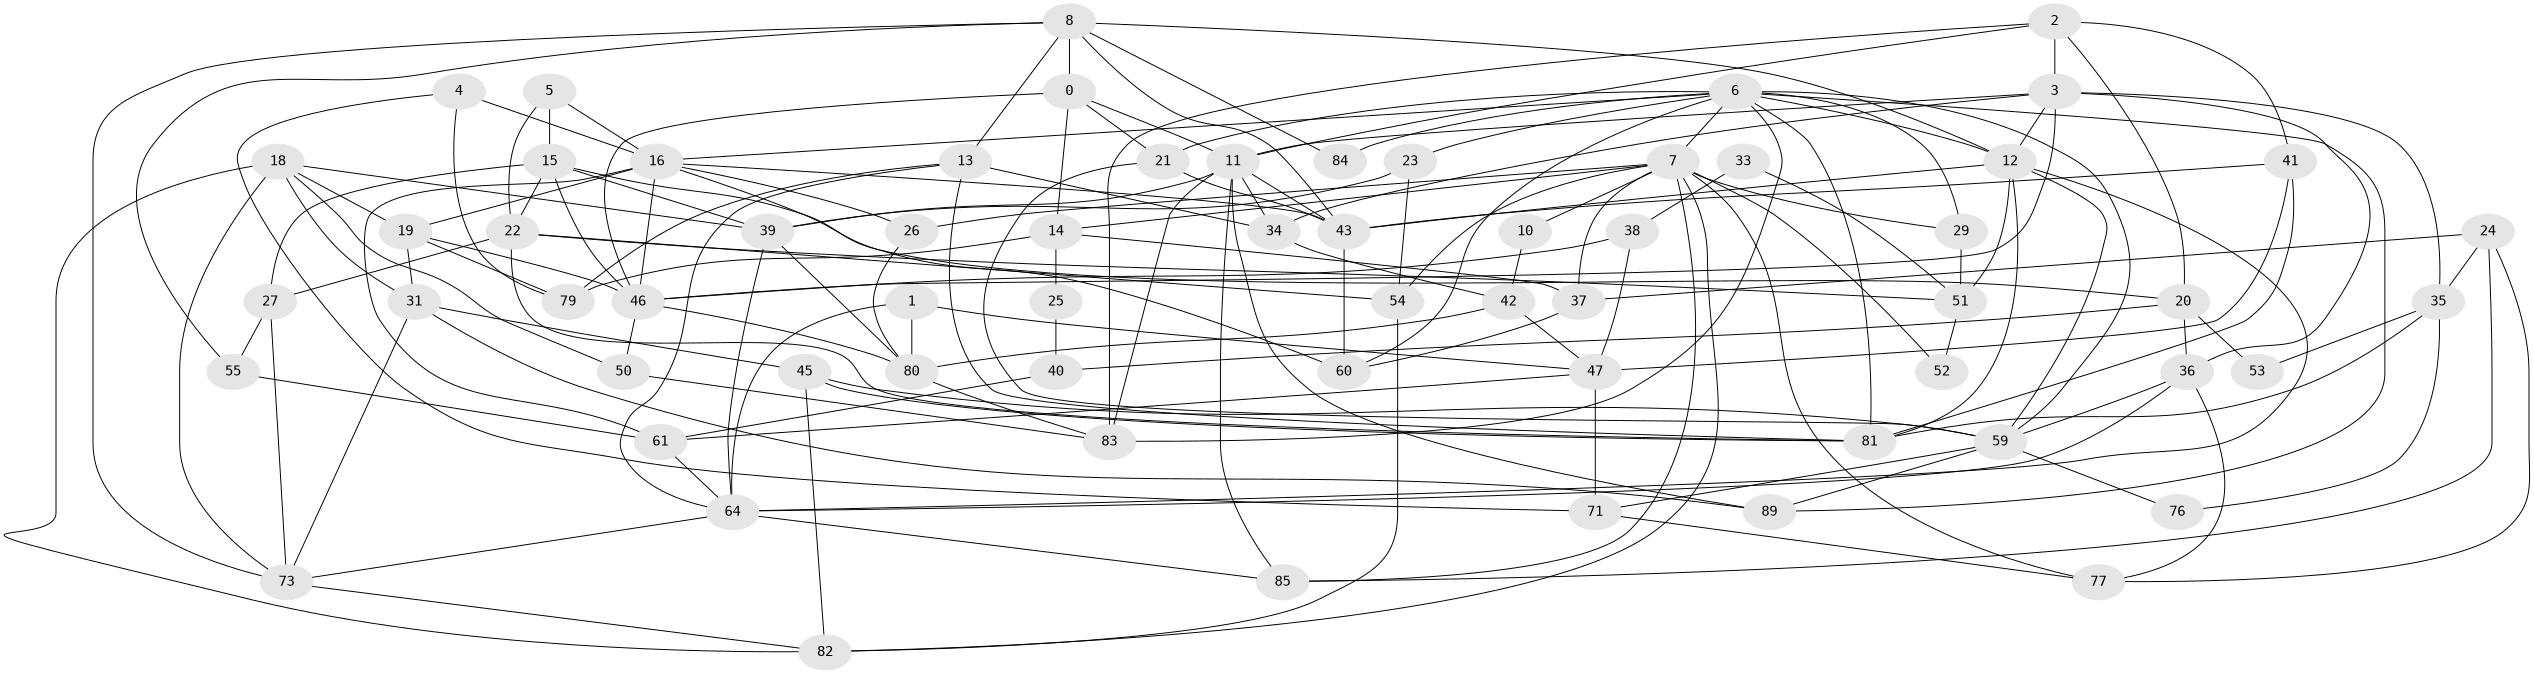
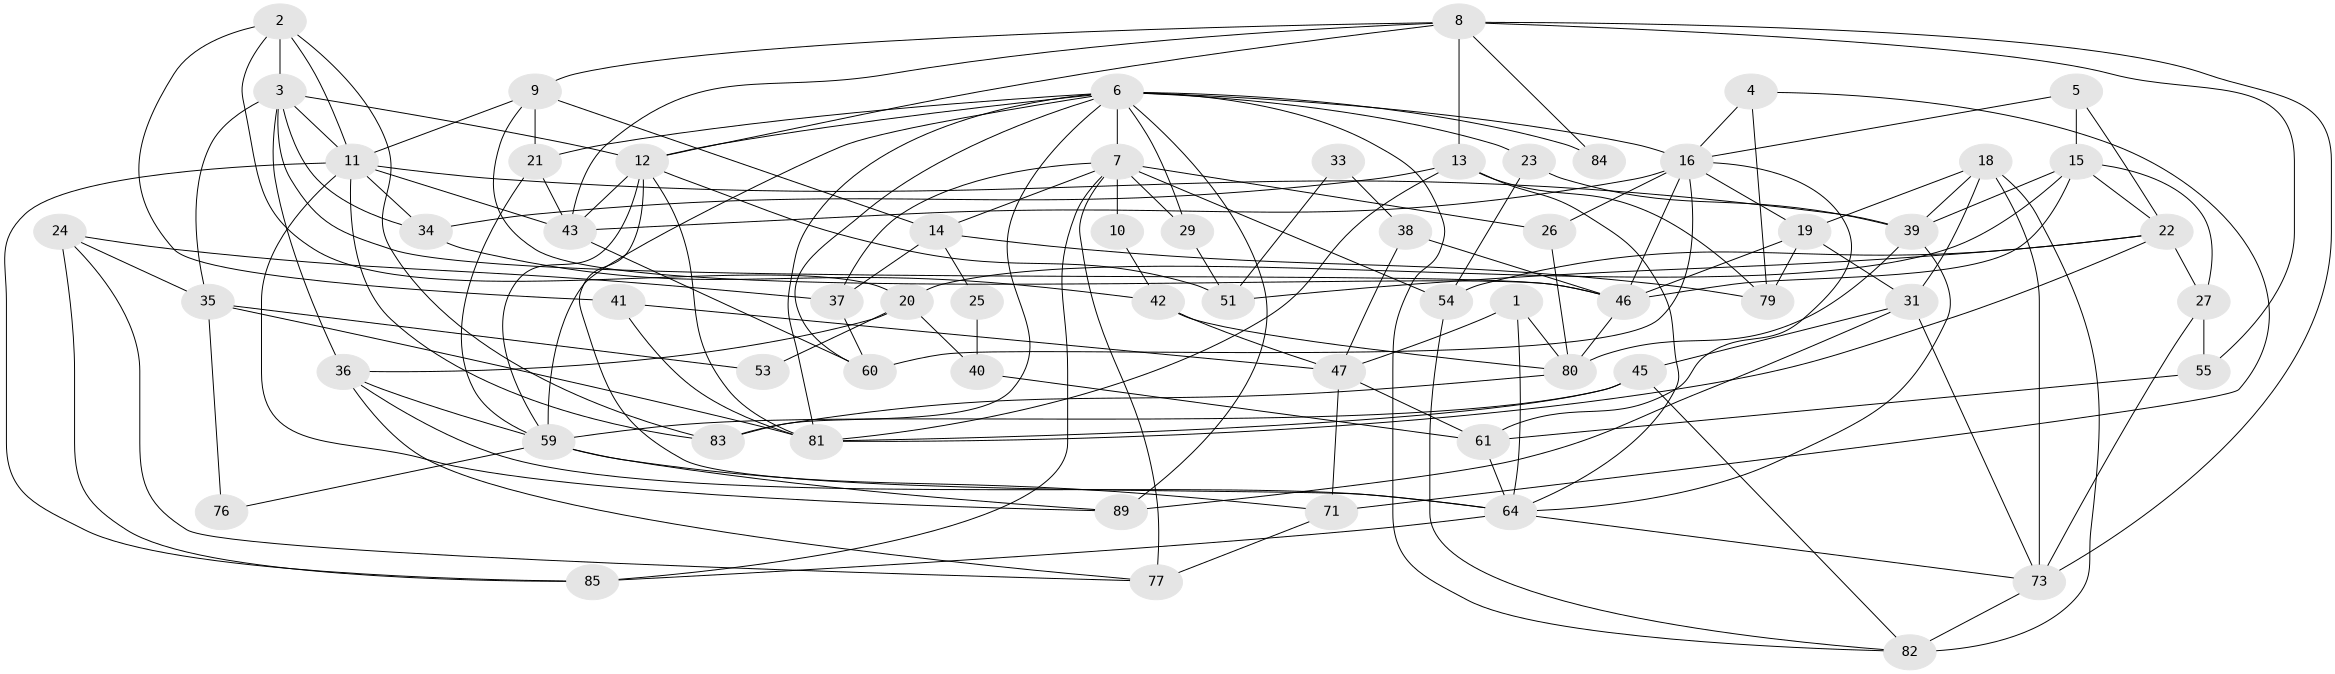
(1070, 92) -> (535, 92)
(1794, 193) -> none
(624, 372) -> none
(1942, 372) -> none
(1447, 599) -> (1393, 459)
